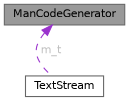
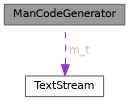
(37, 56) -> (66, 45)
